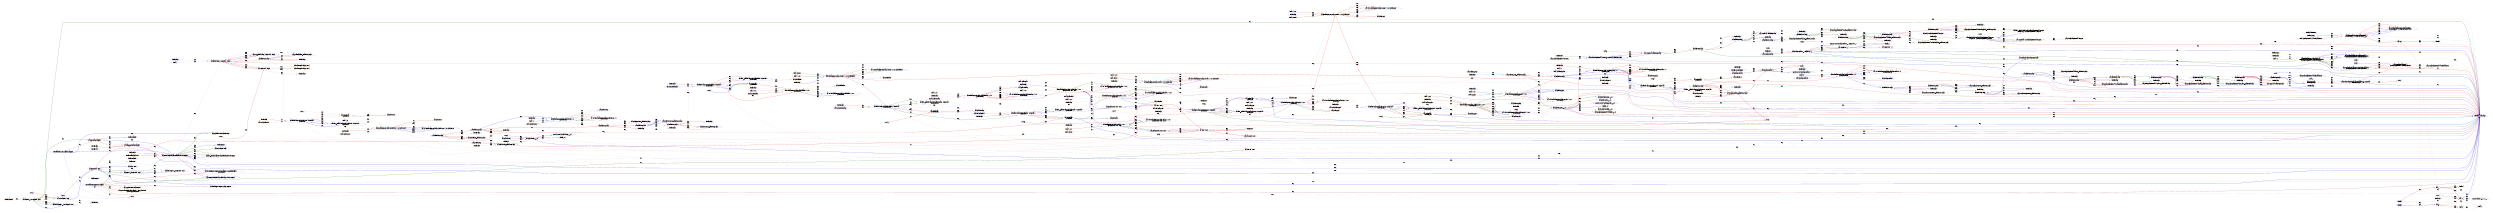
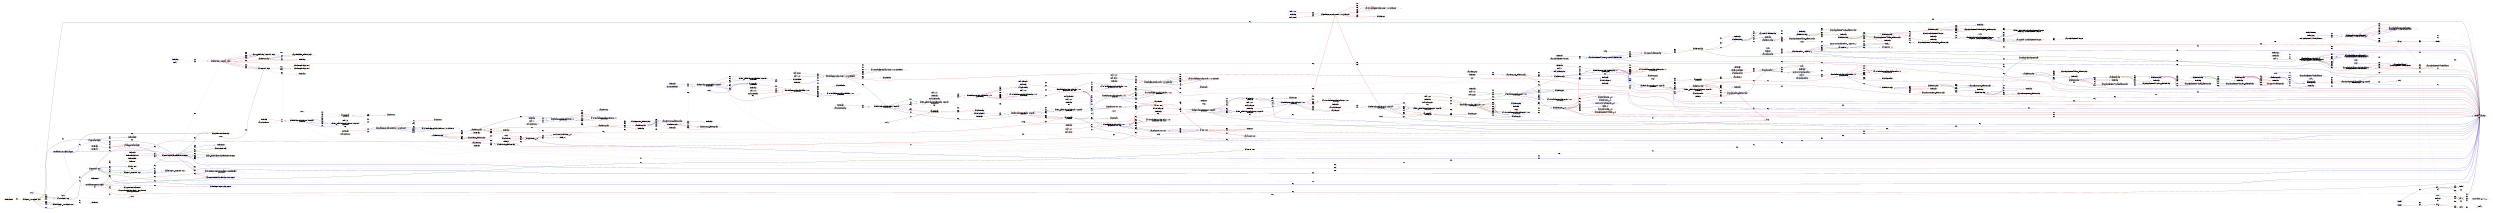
(1250, 99) -> (1250, 99)
